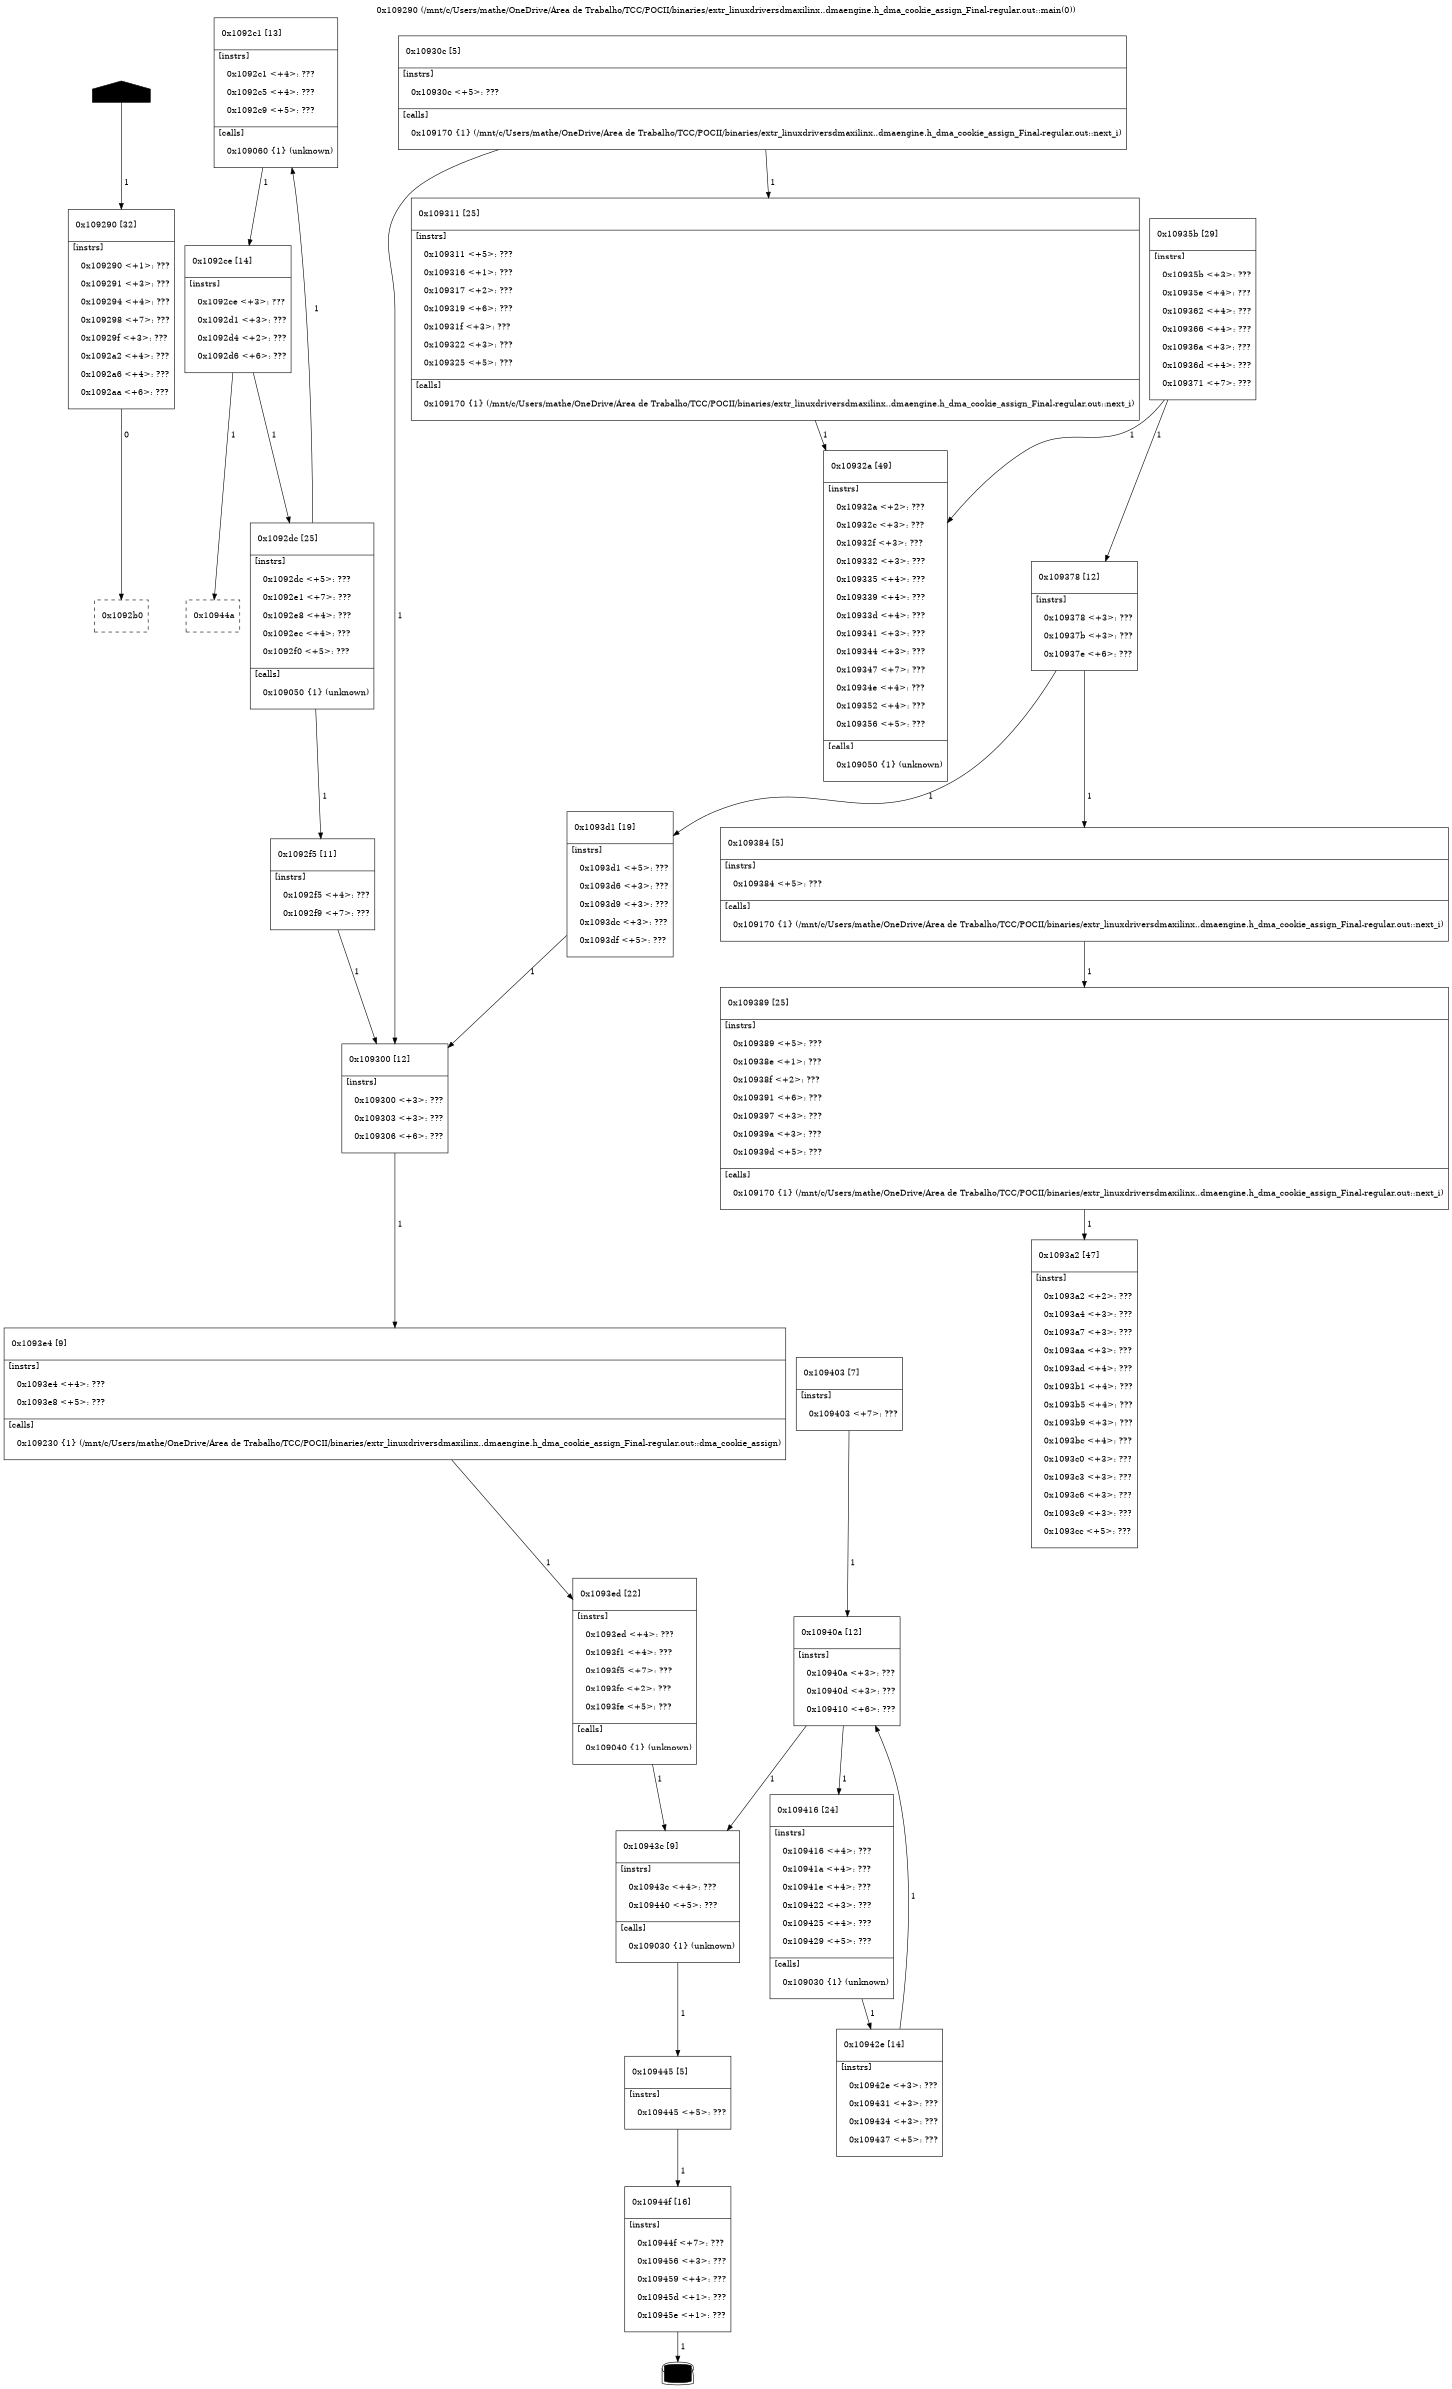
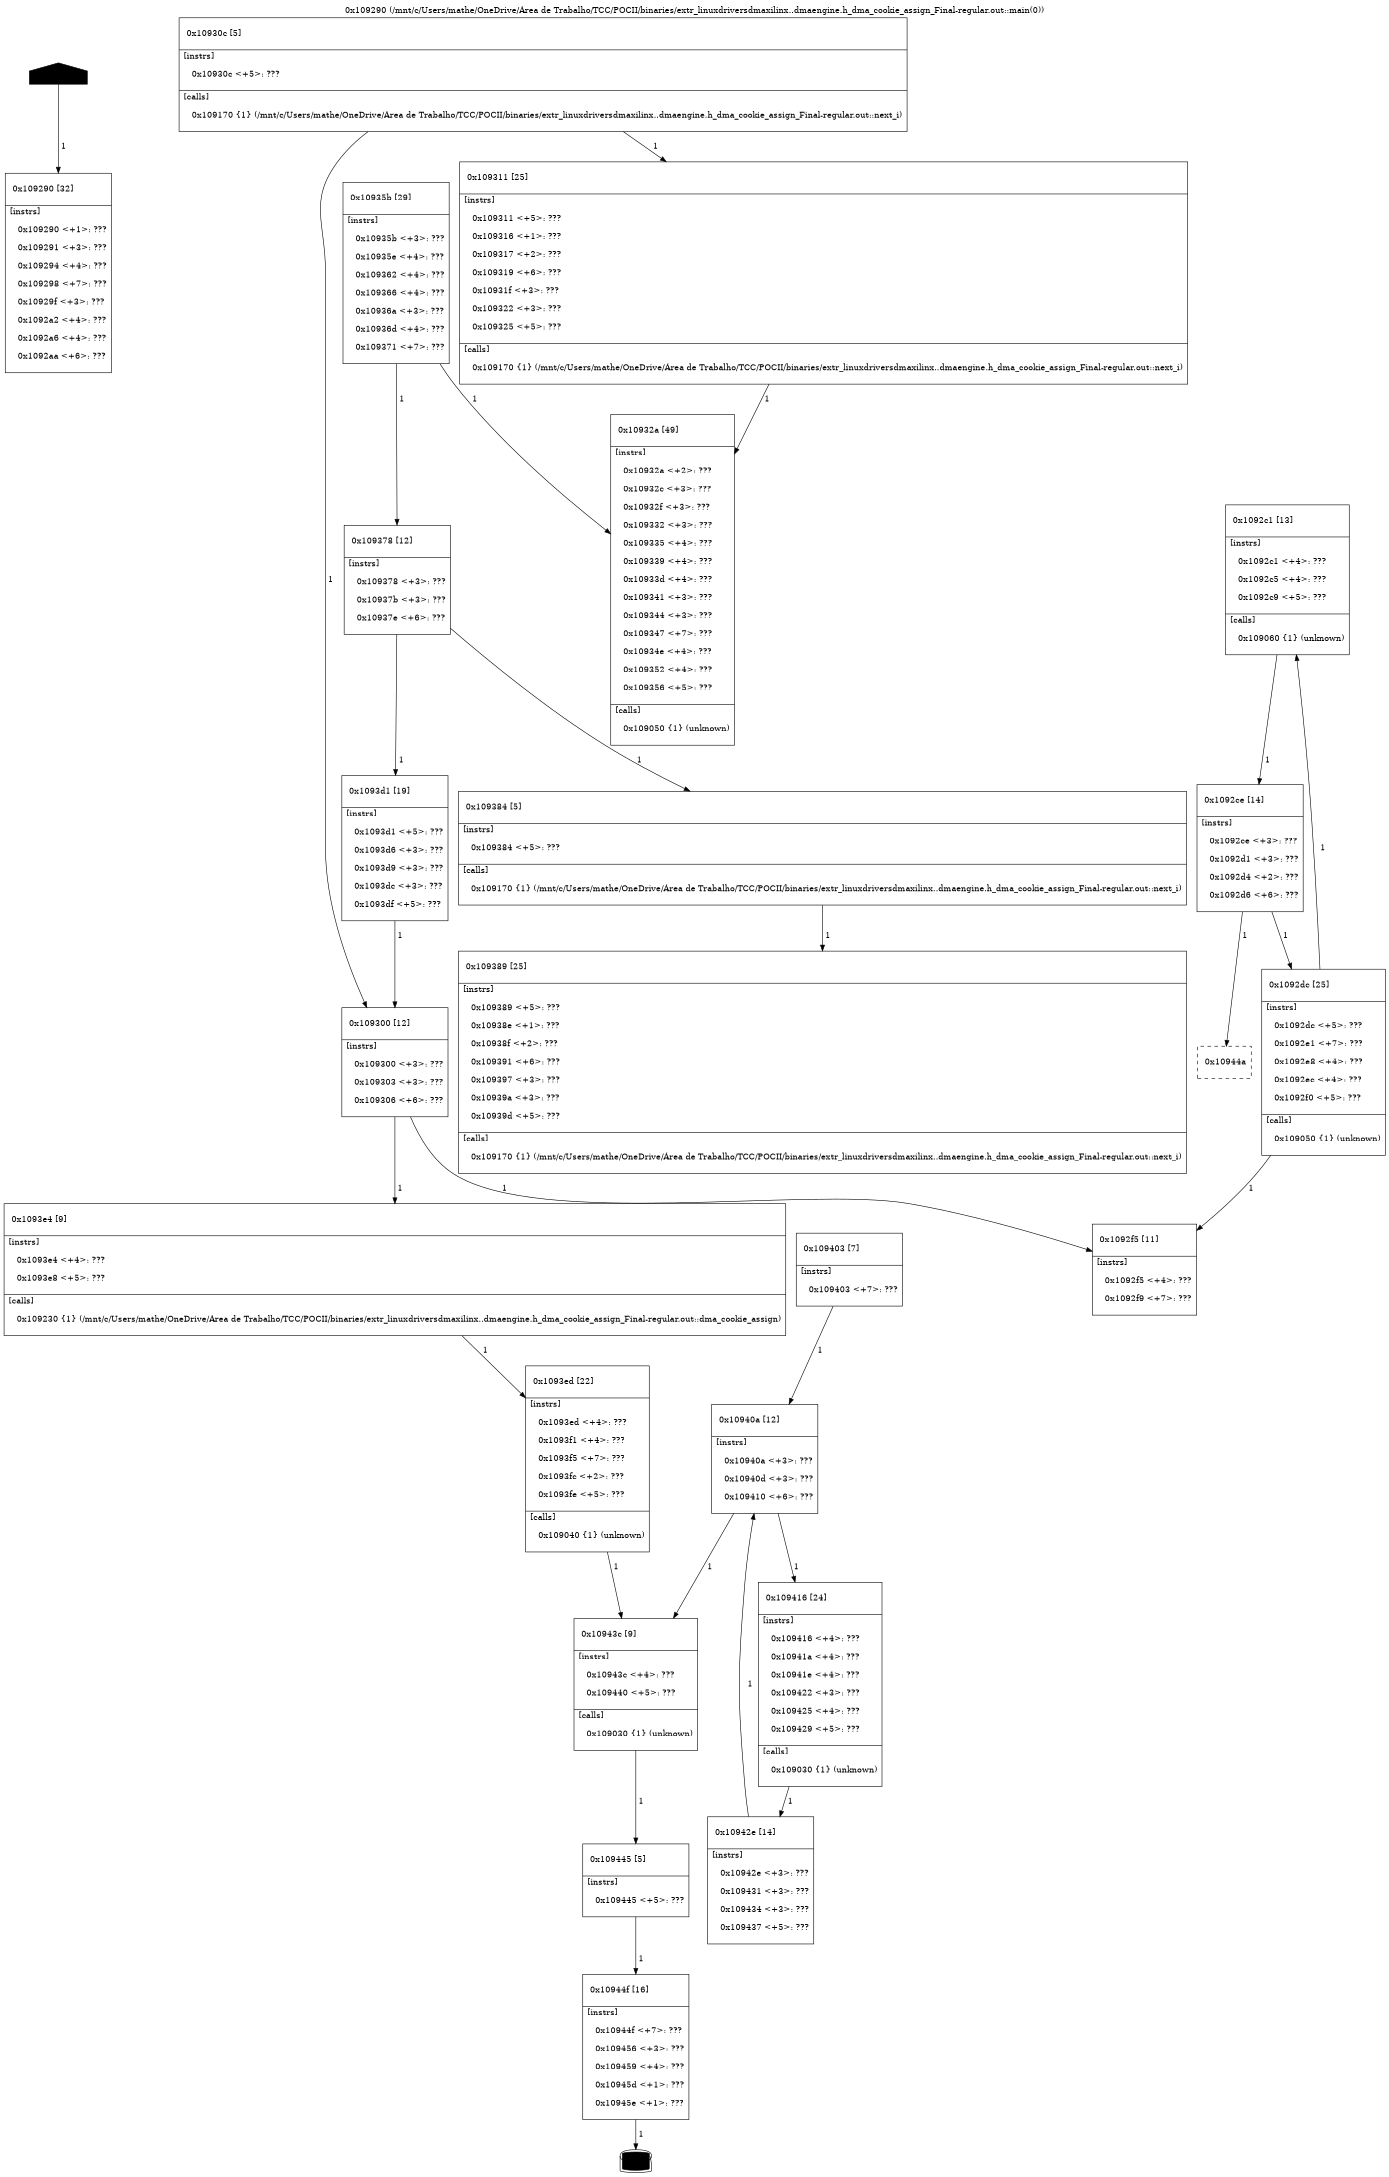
(121, 616) -> none
(356, 984) -> (735, 1201)
(1084, 1394) -> none
